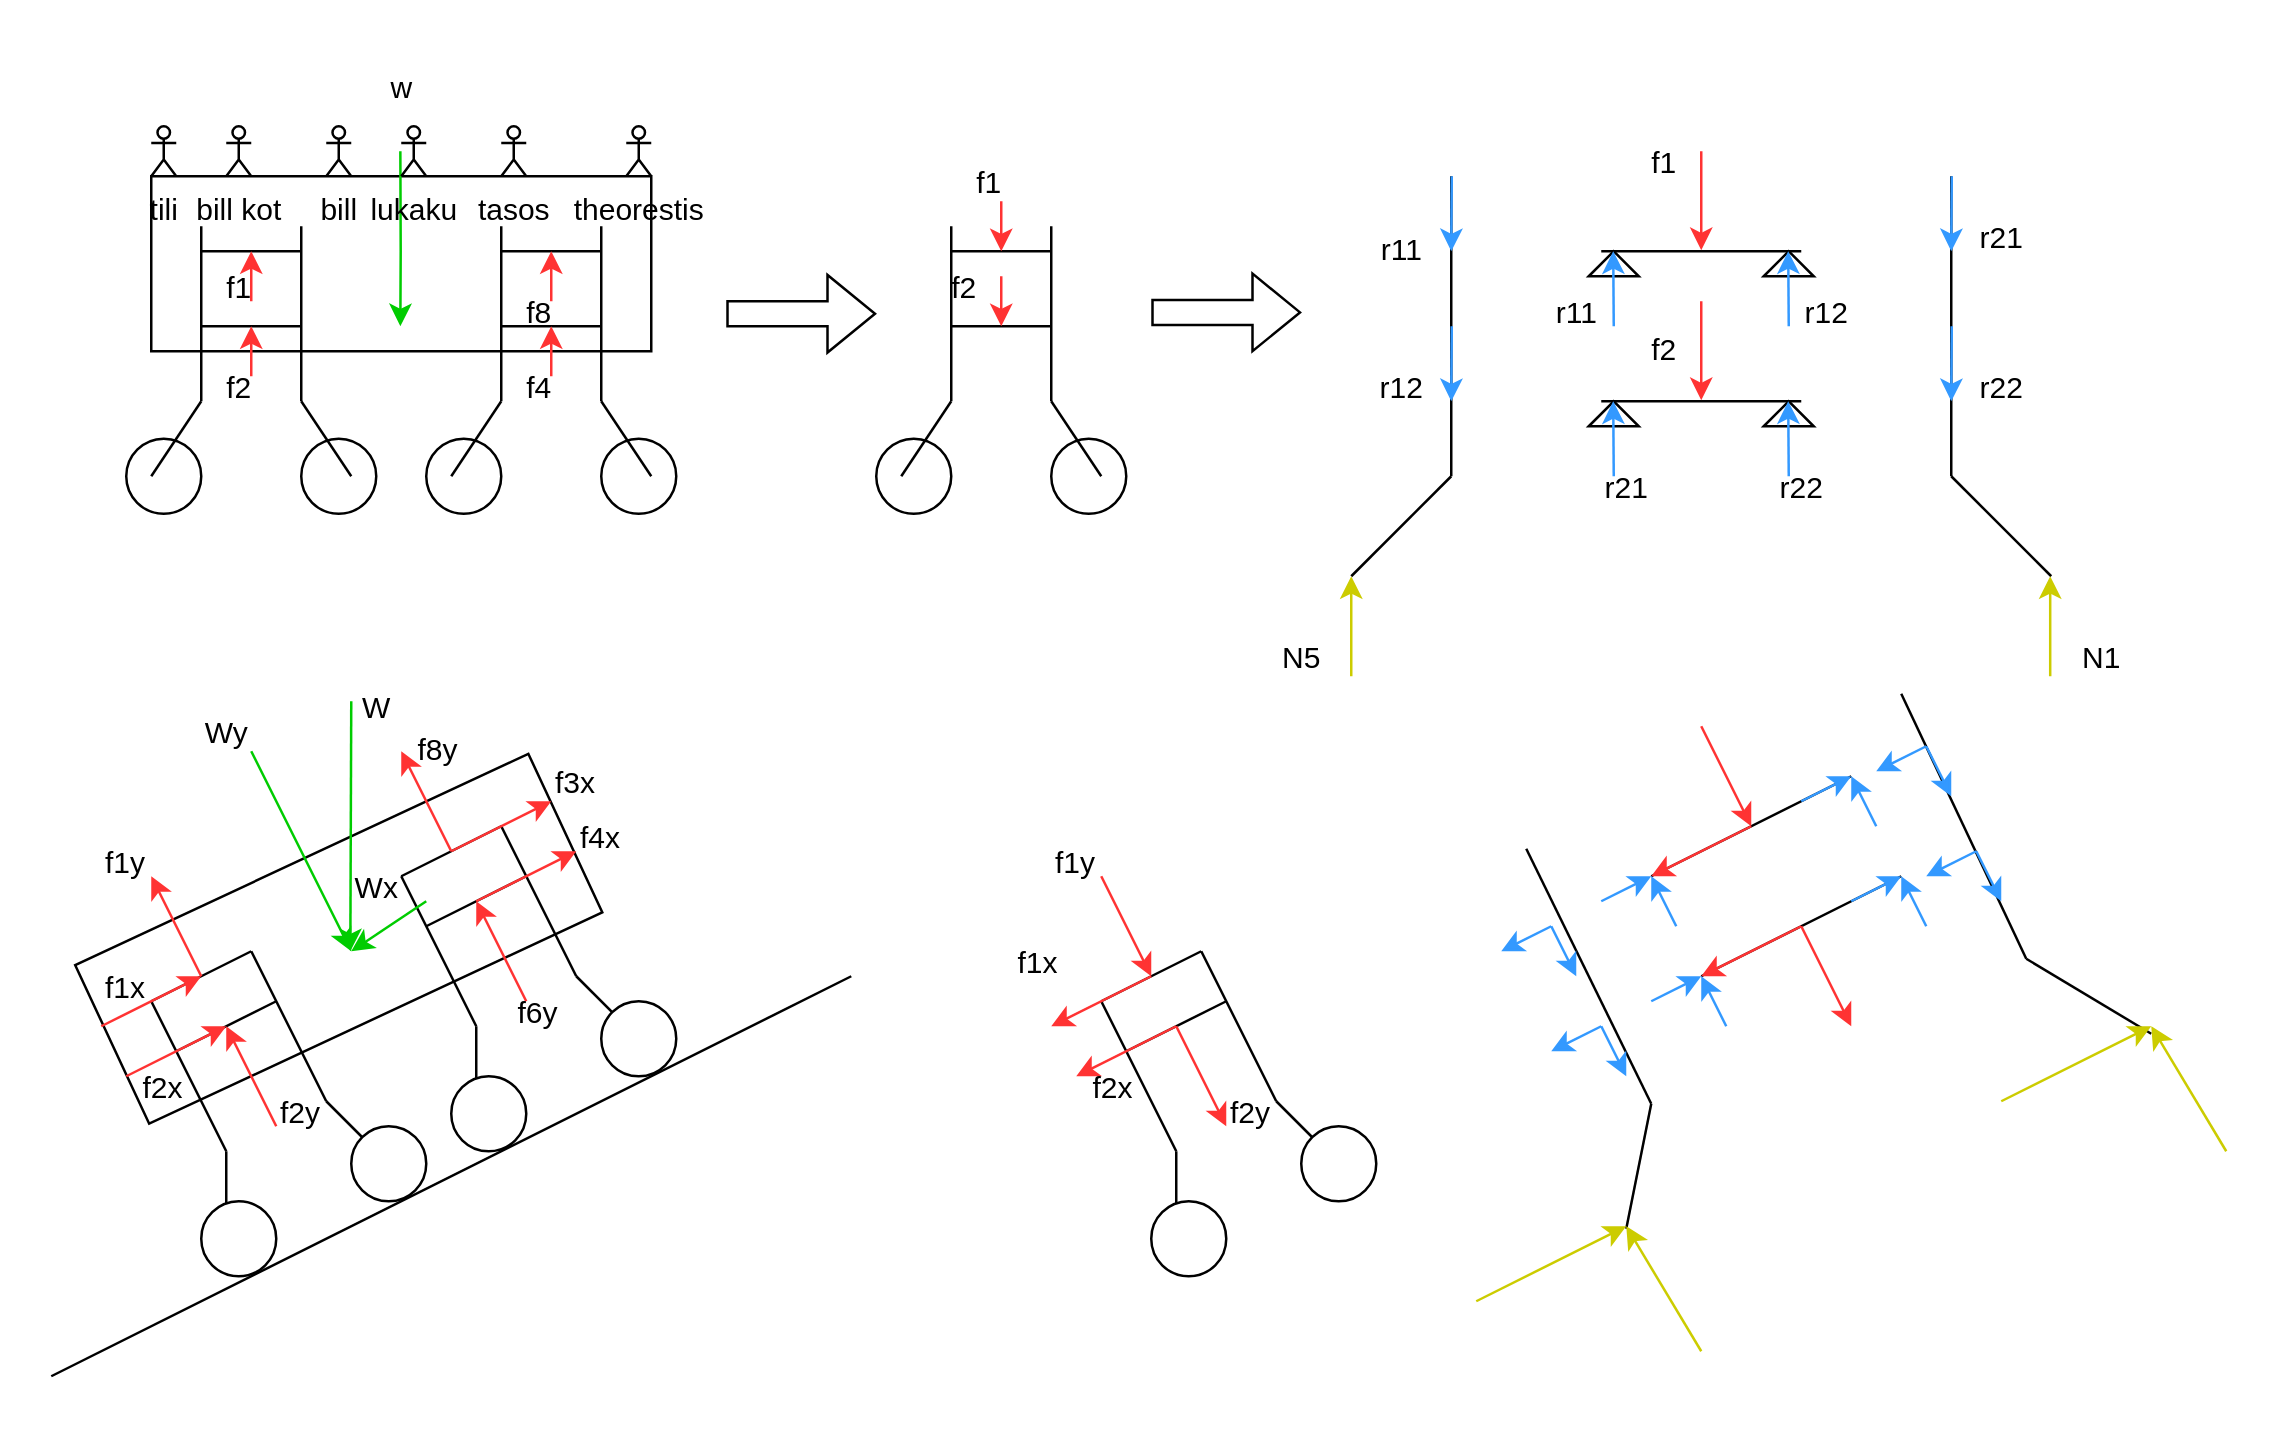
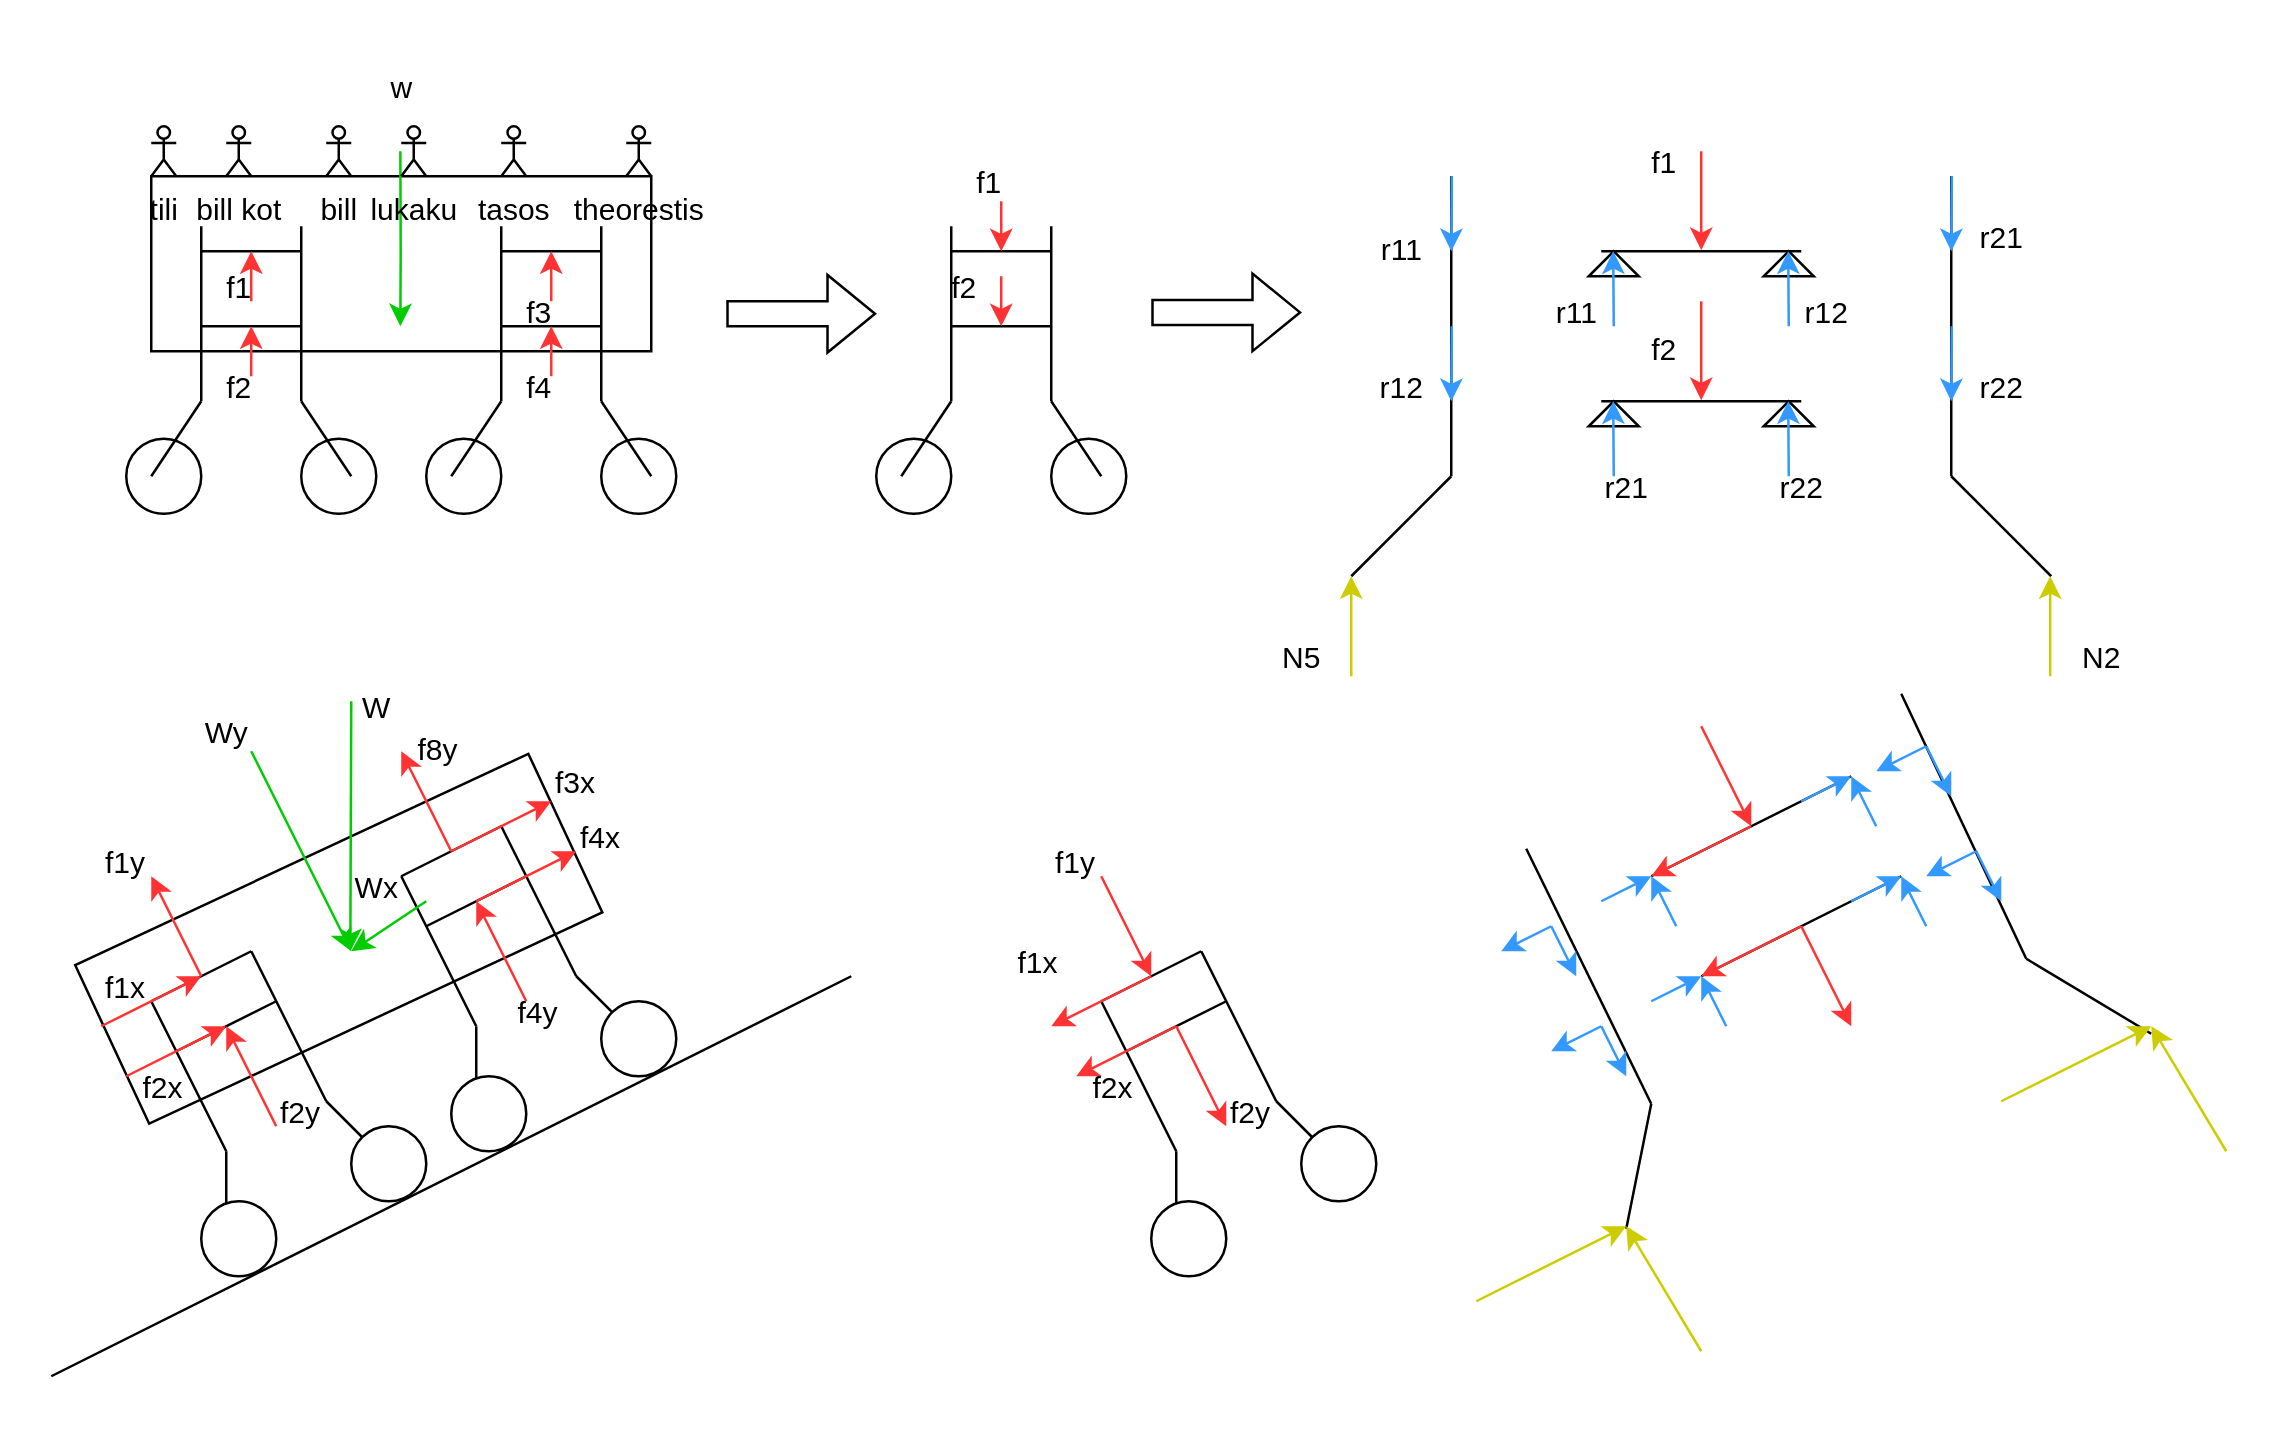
(540, 314) -> (540, 314)
(2103, 659) -> (2103, 659)
(539, 1014) -> (539, 1014)
